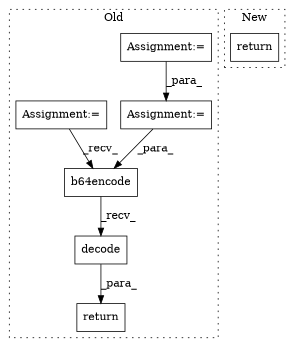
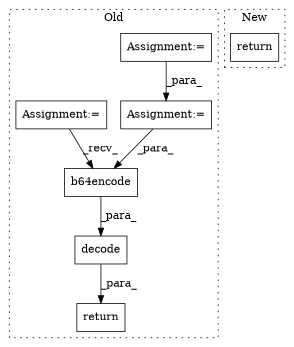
(118, 216) -> (118, 216)
